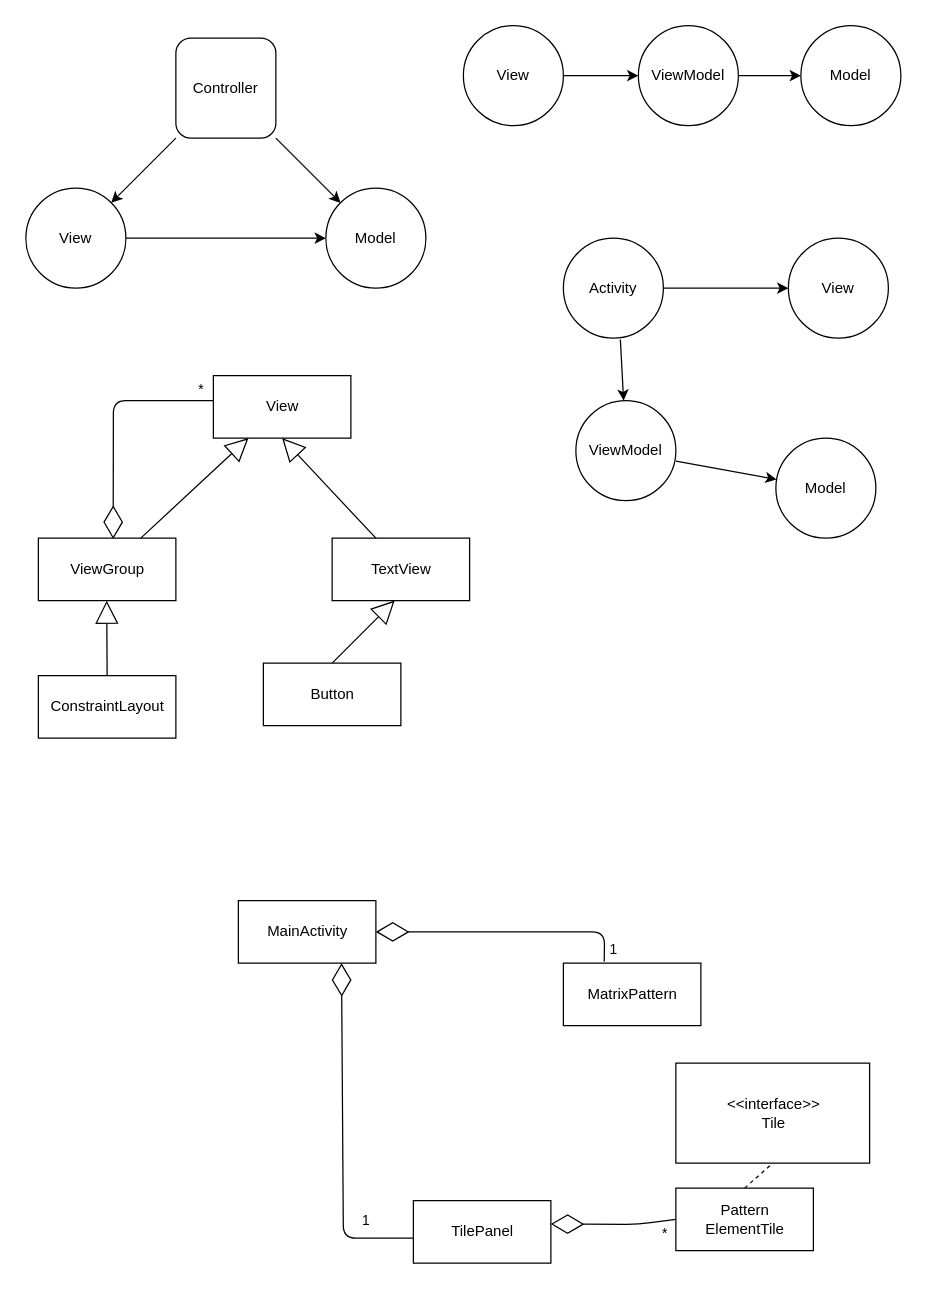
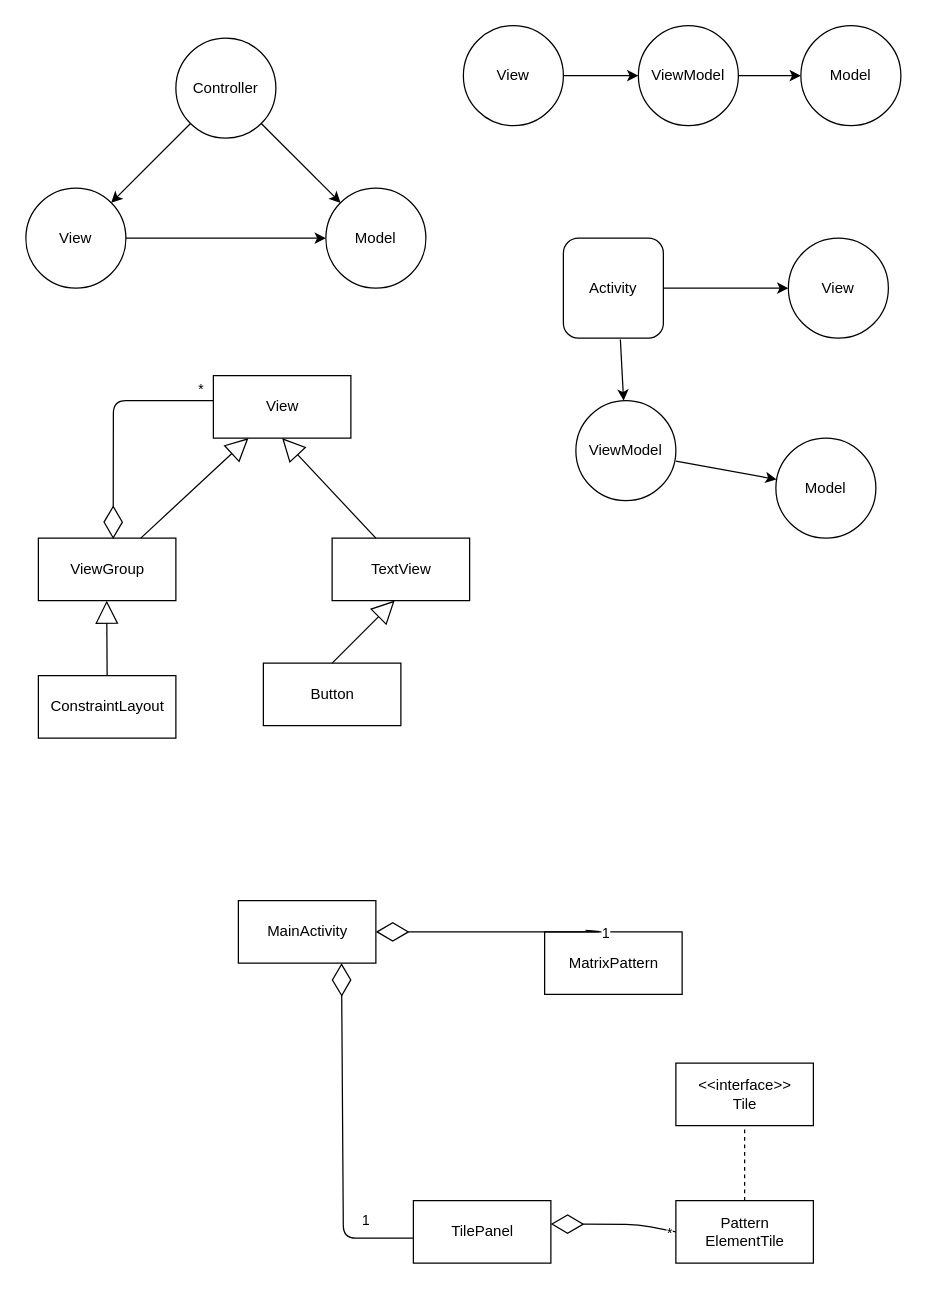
(226, 88) -> (226, 88)
(613, 288) -> (613, 288)
(632, 994) -> (613, 963)
(773, 1113) -> (744, 1094)
(744, 1219) -> (744, 1232)
